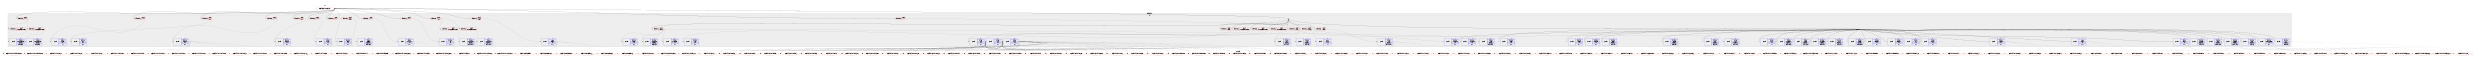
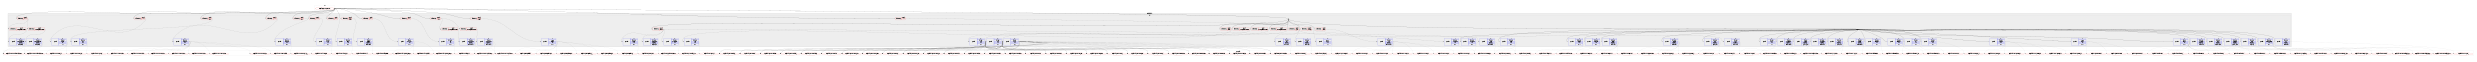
(240, 54) -> none
